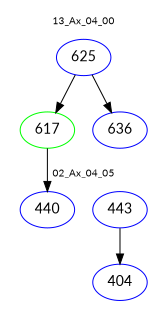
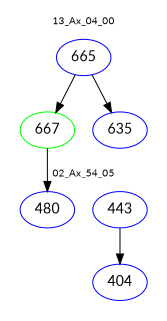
(84, 57) -> (84, 57)
(47, 130) -> (47, 130)
(120, 130) -> (120, 130)
(84, 174) -> (84, 174)
(47, 210) -> (47, 210)
